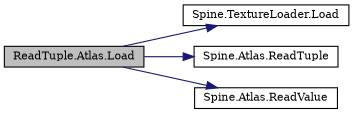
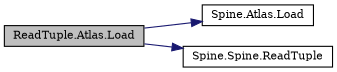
(266, 15) -> (258, 15)
(266, 57) -> (258, 57)
(266, 98) -> none
